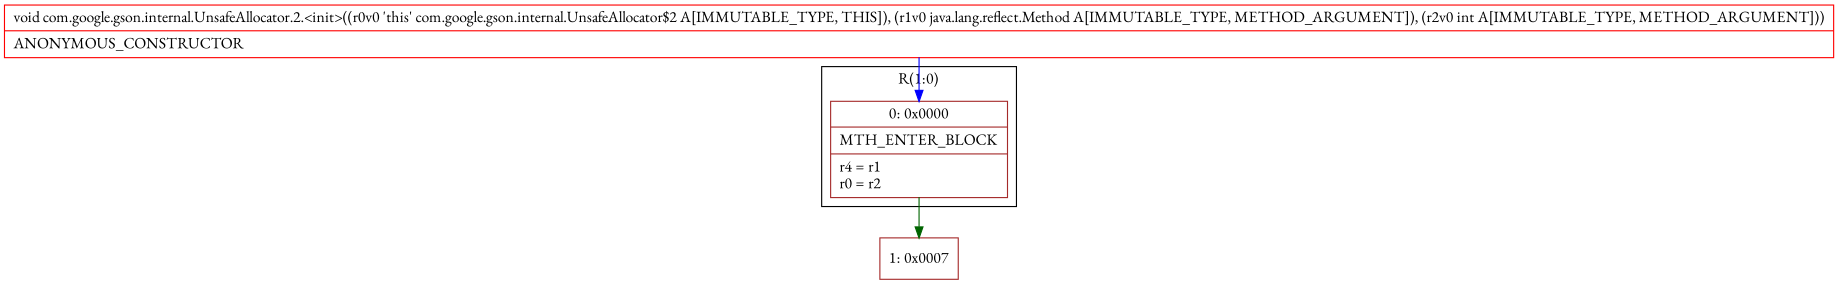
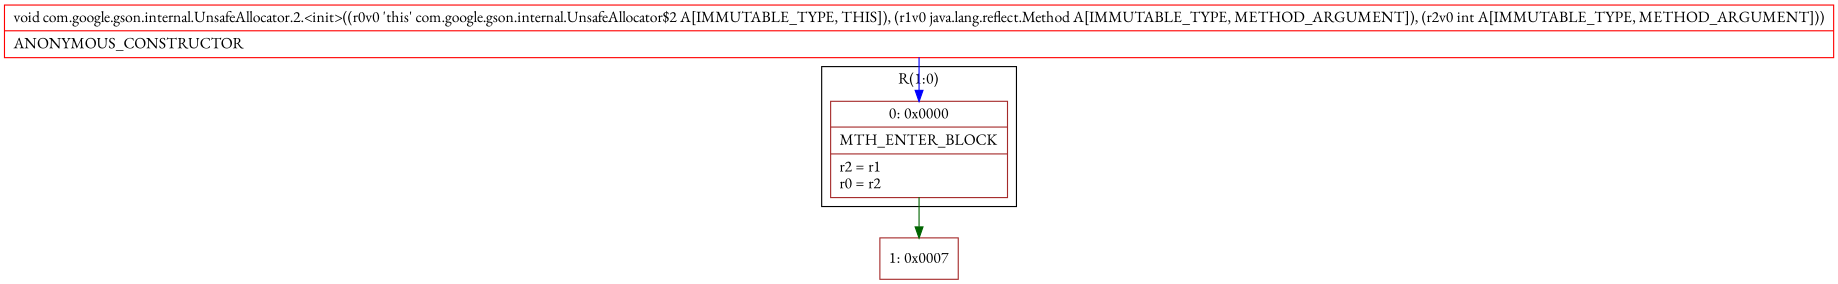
(860, 167) -> (860, 167)
